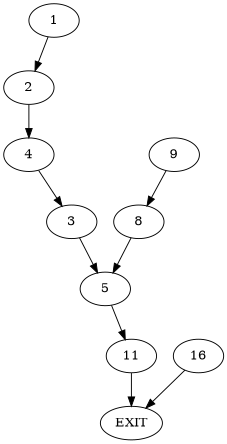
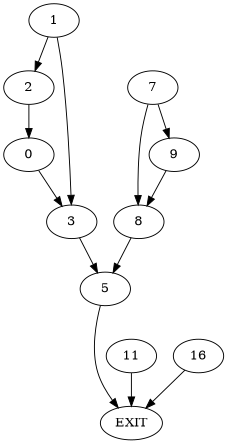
none -> (153, 88)
none -> (67, 116)
(29, 155) -> (29, 155)
(117, 318) -> (95, 355)
